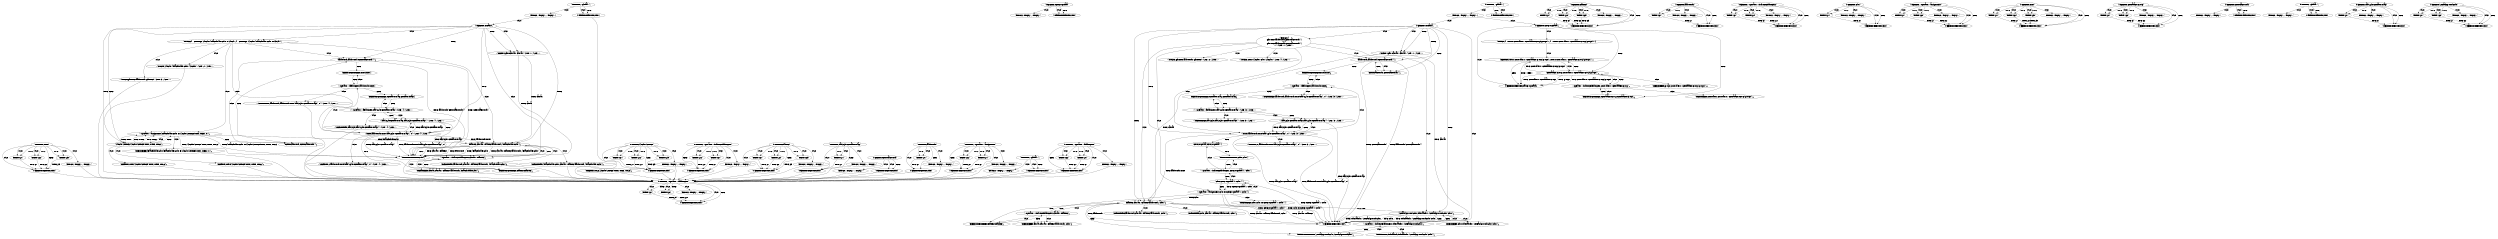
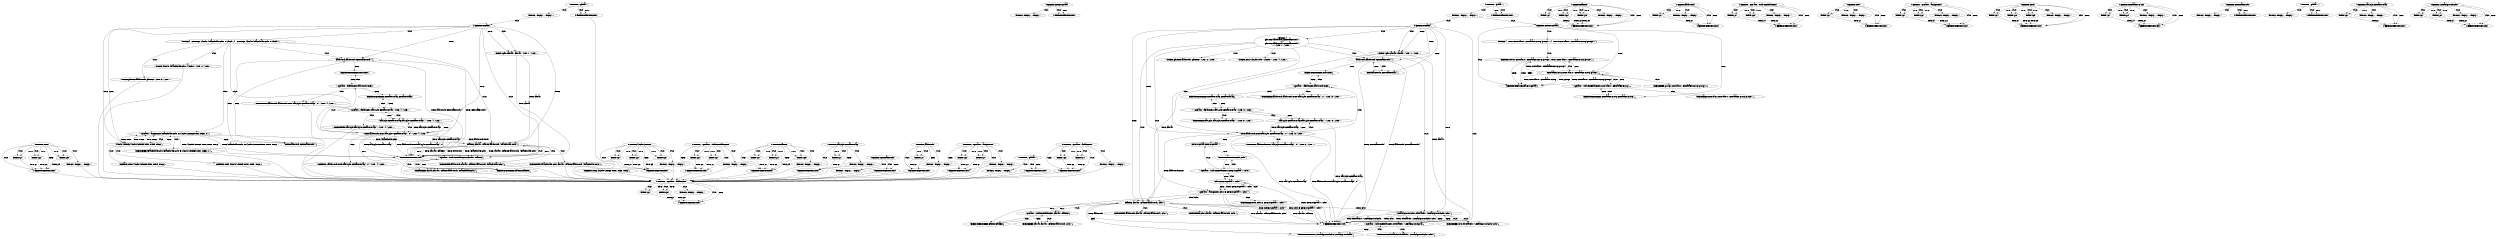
(1361, 208) -> (1361, 208)
